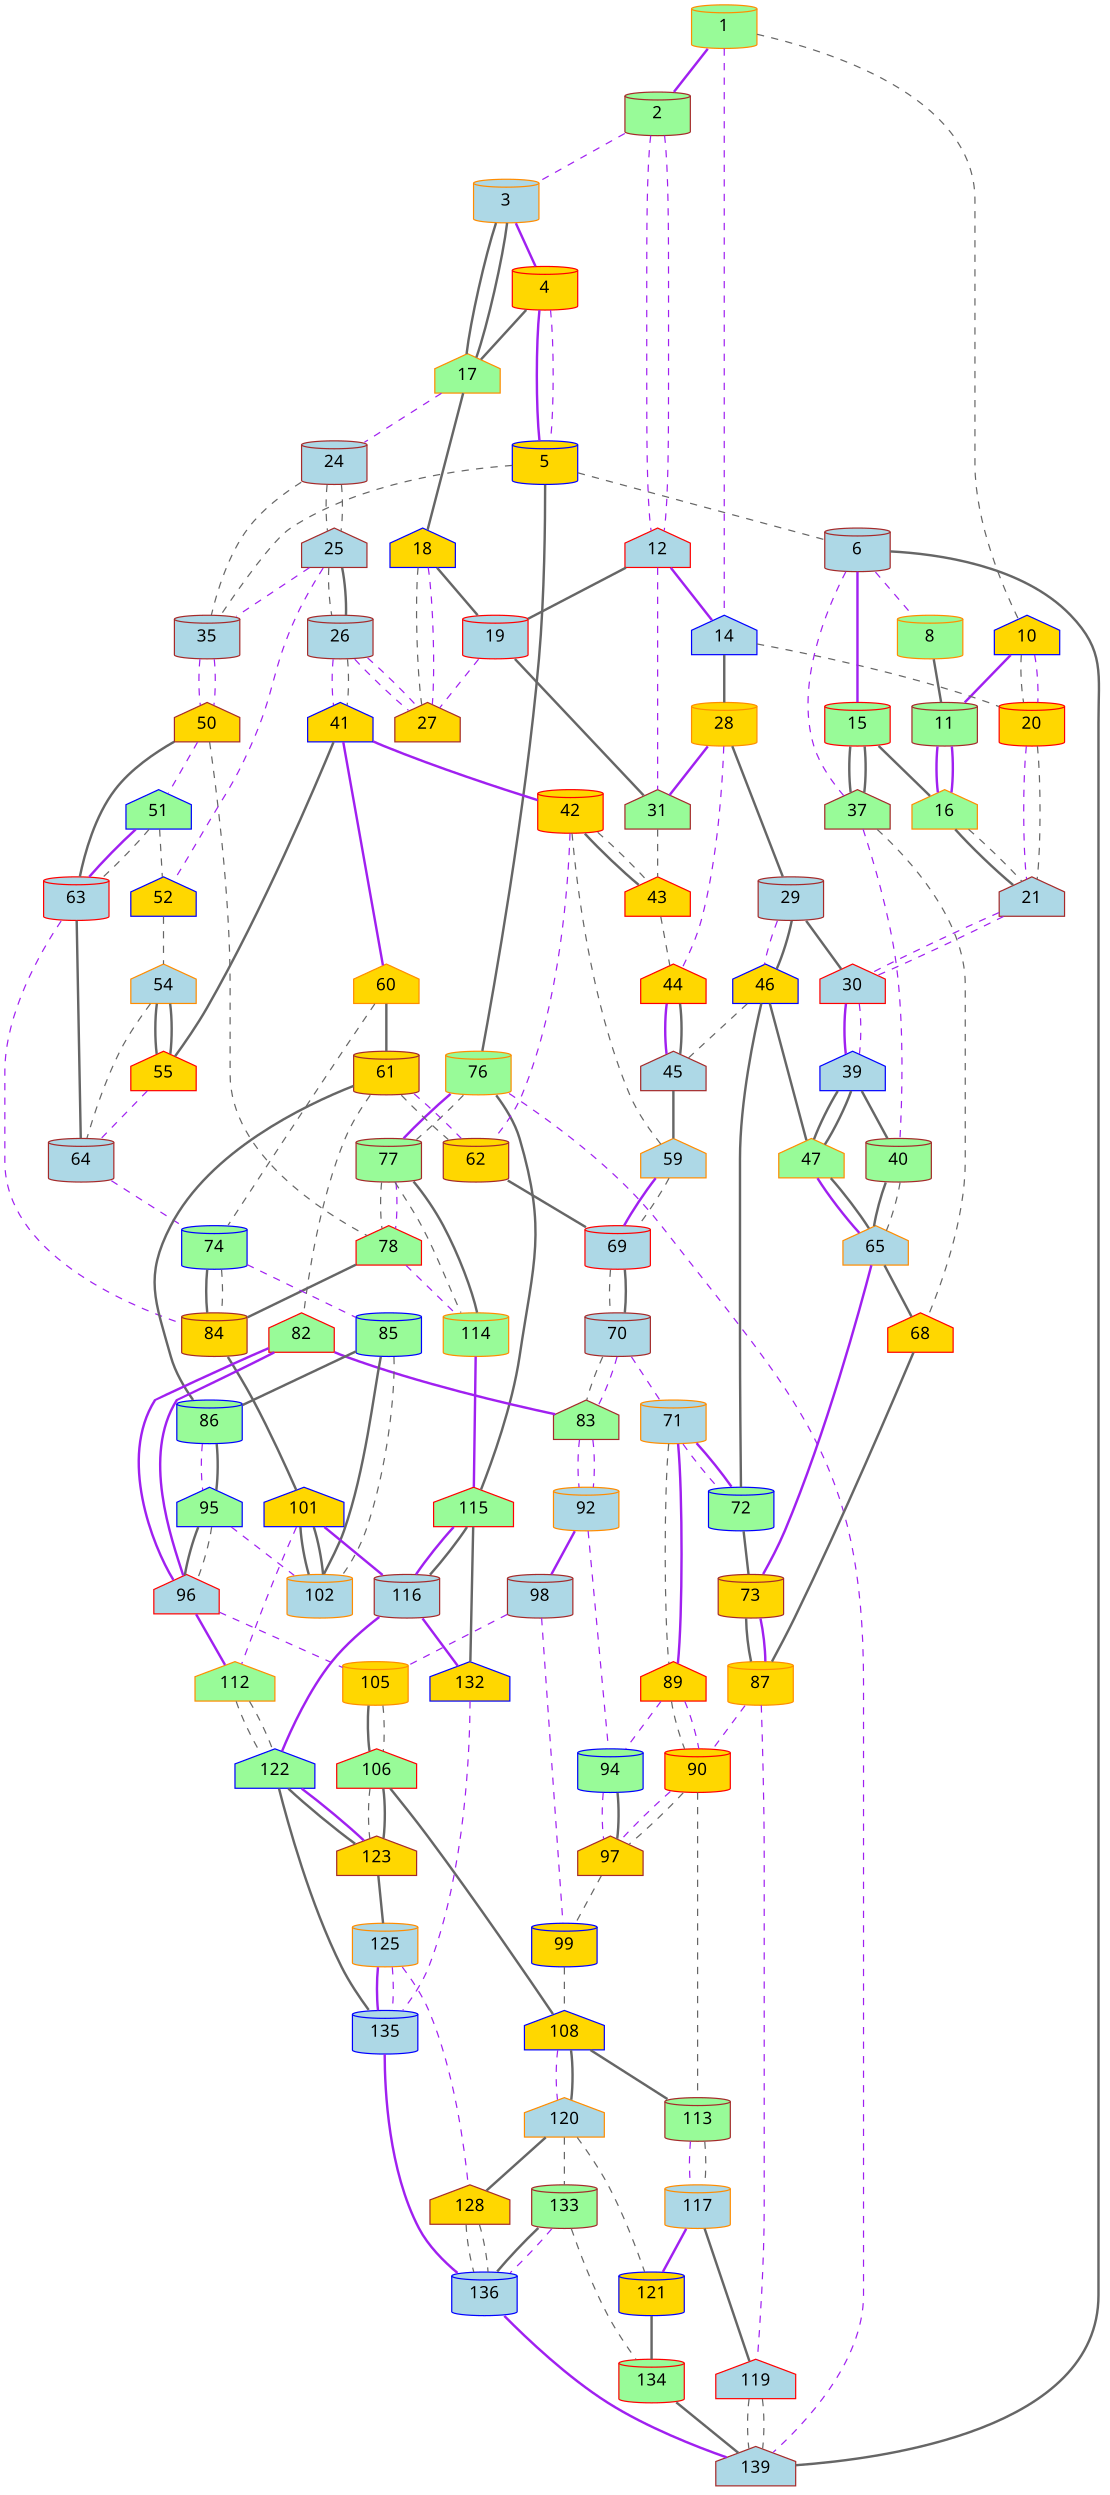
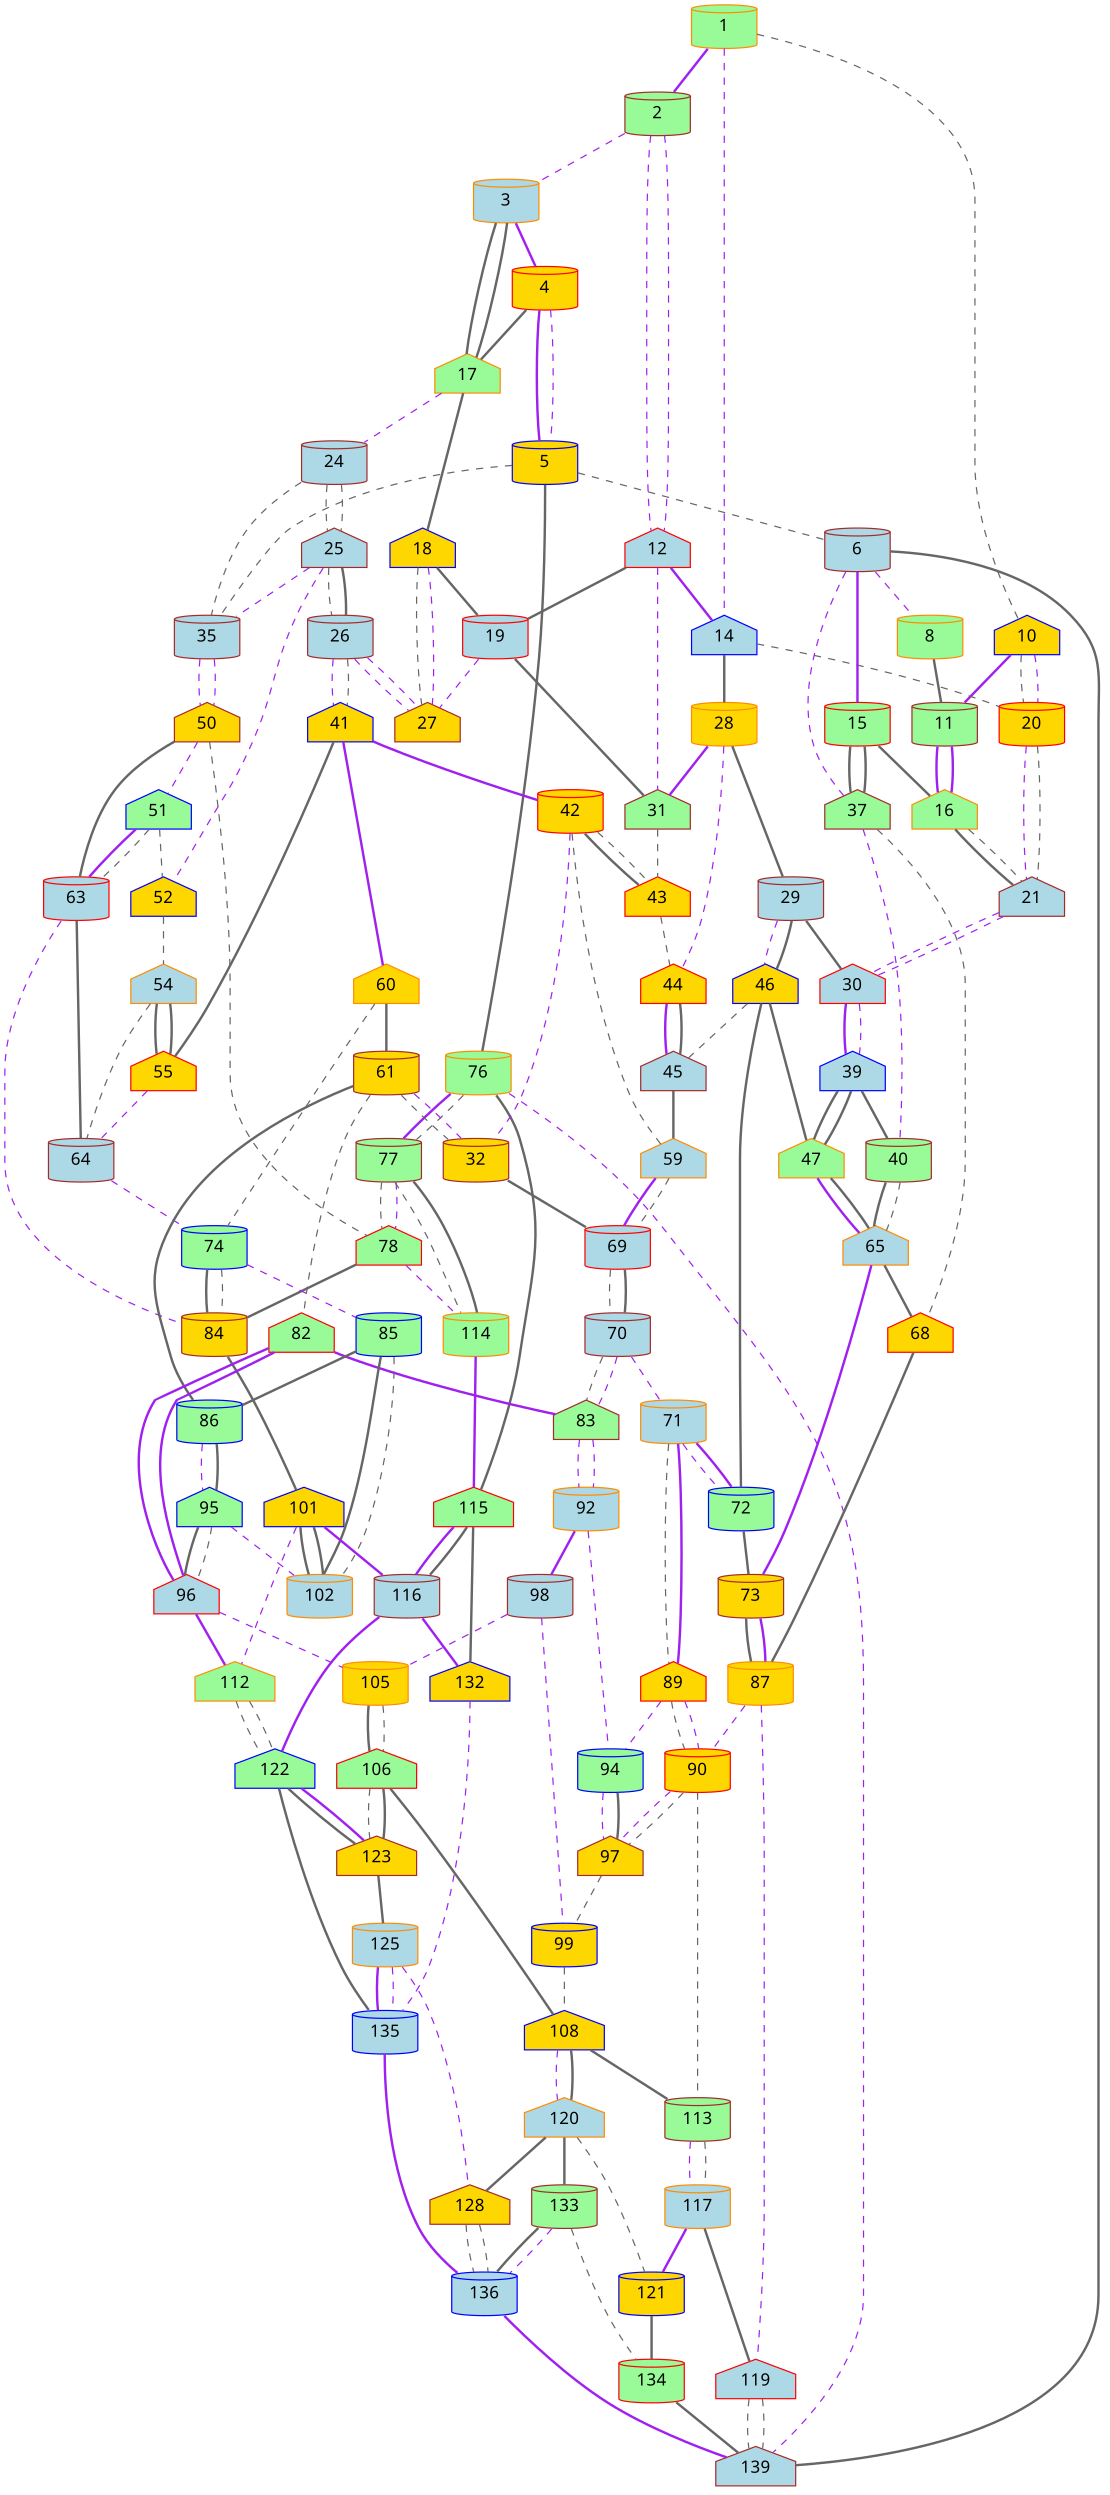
(476, 1160) -> (476, 1160)
(564, 2161) -> (564, 2161)
